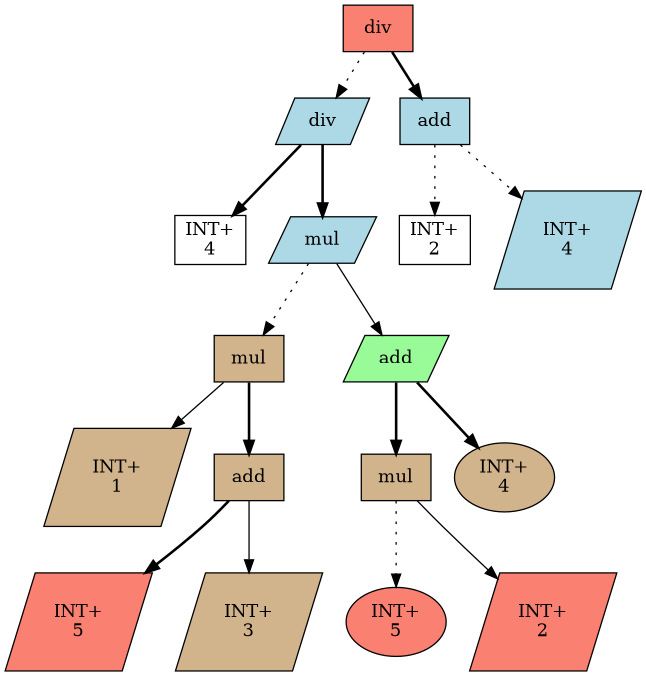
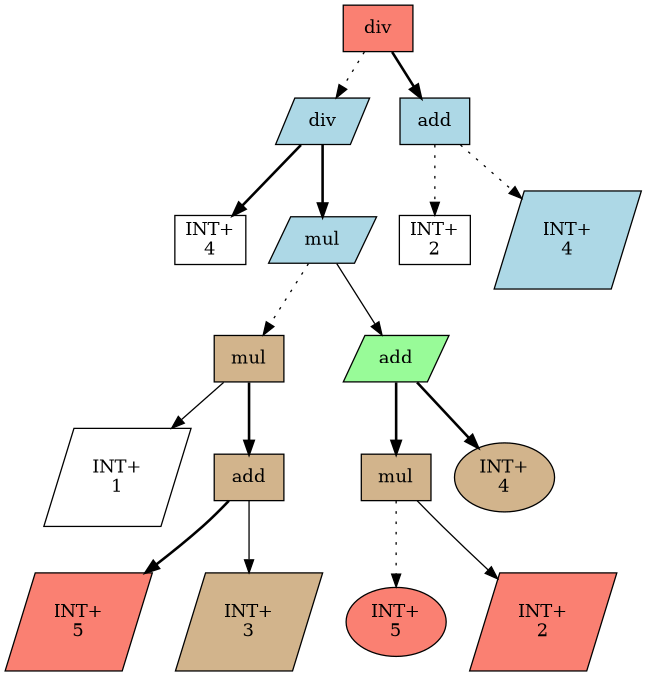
(117, 477) -> (117, 477)
